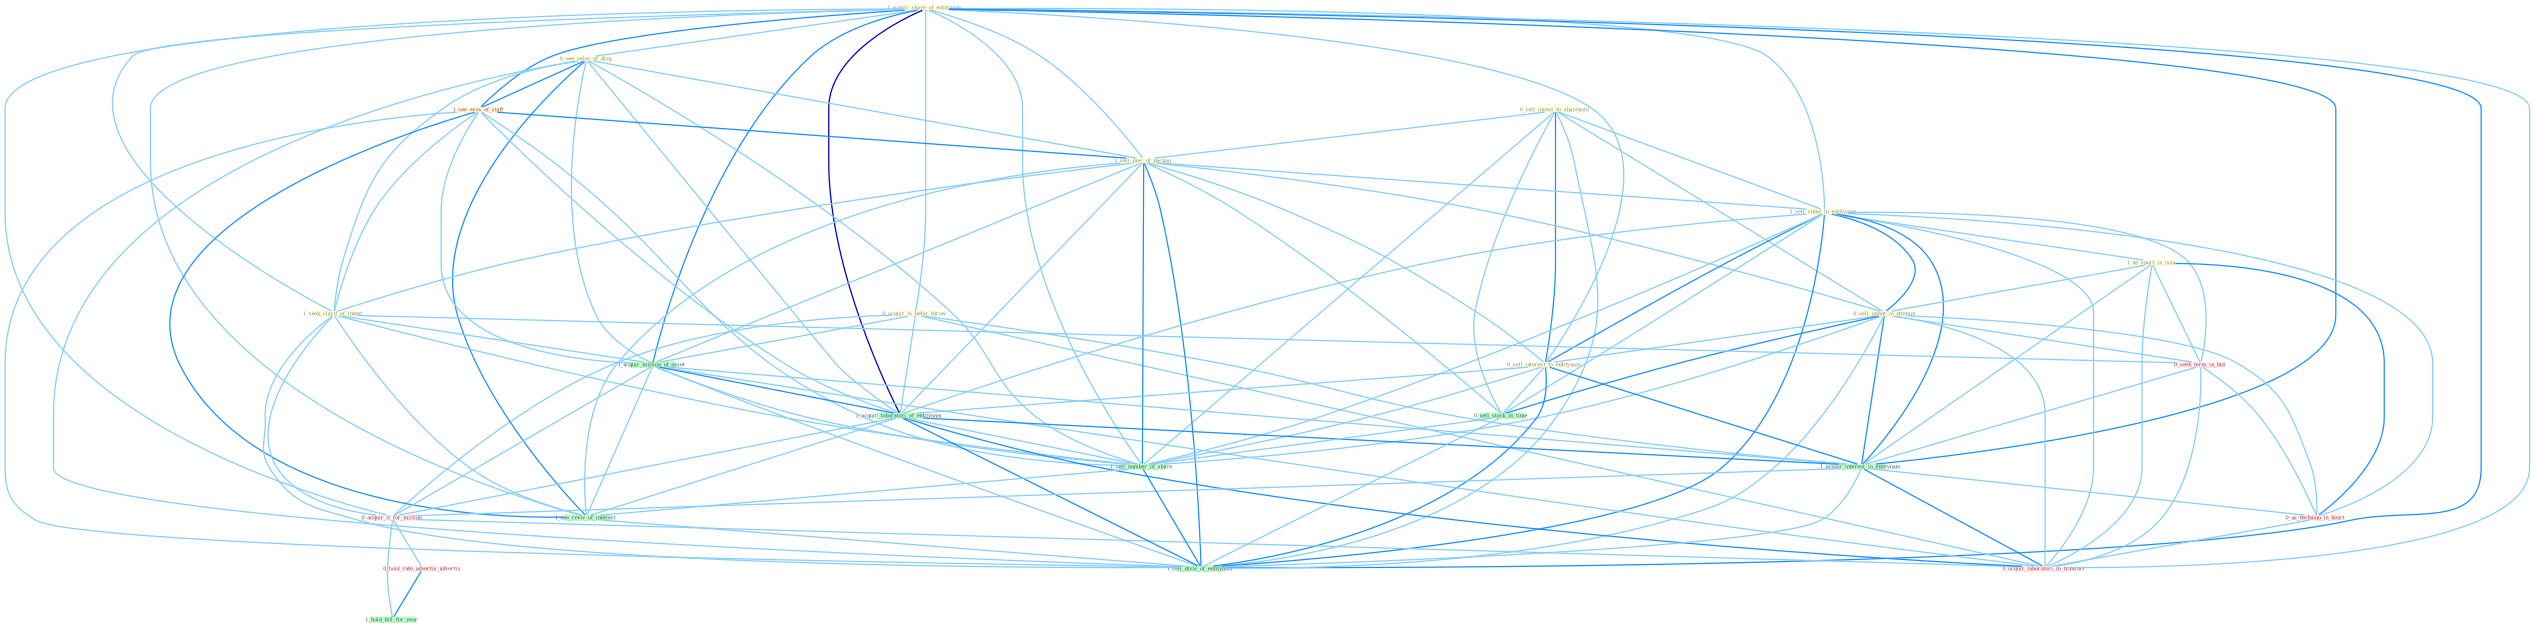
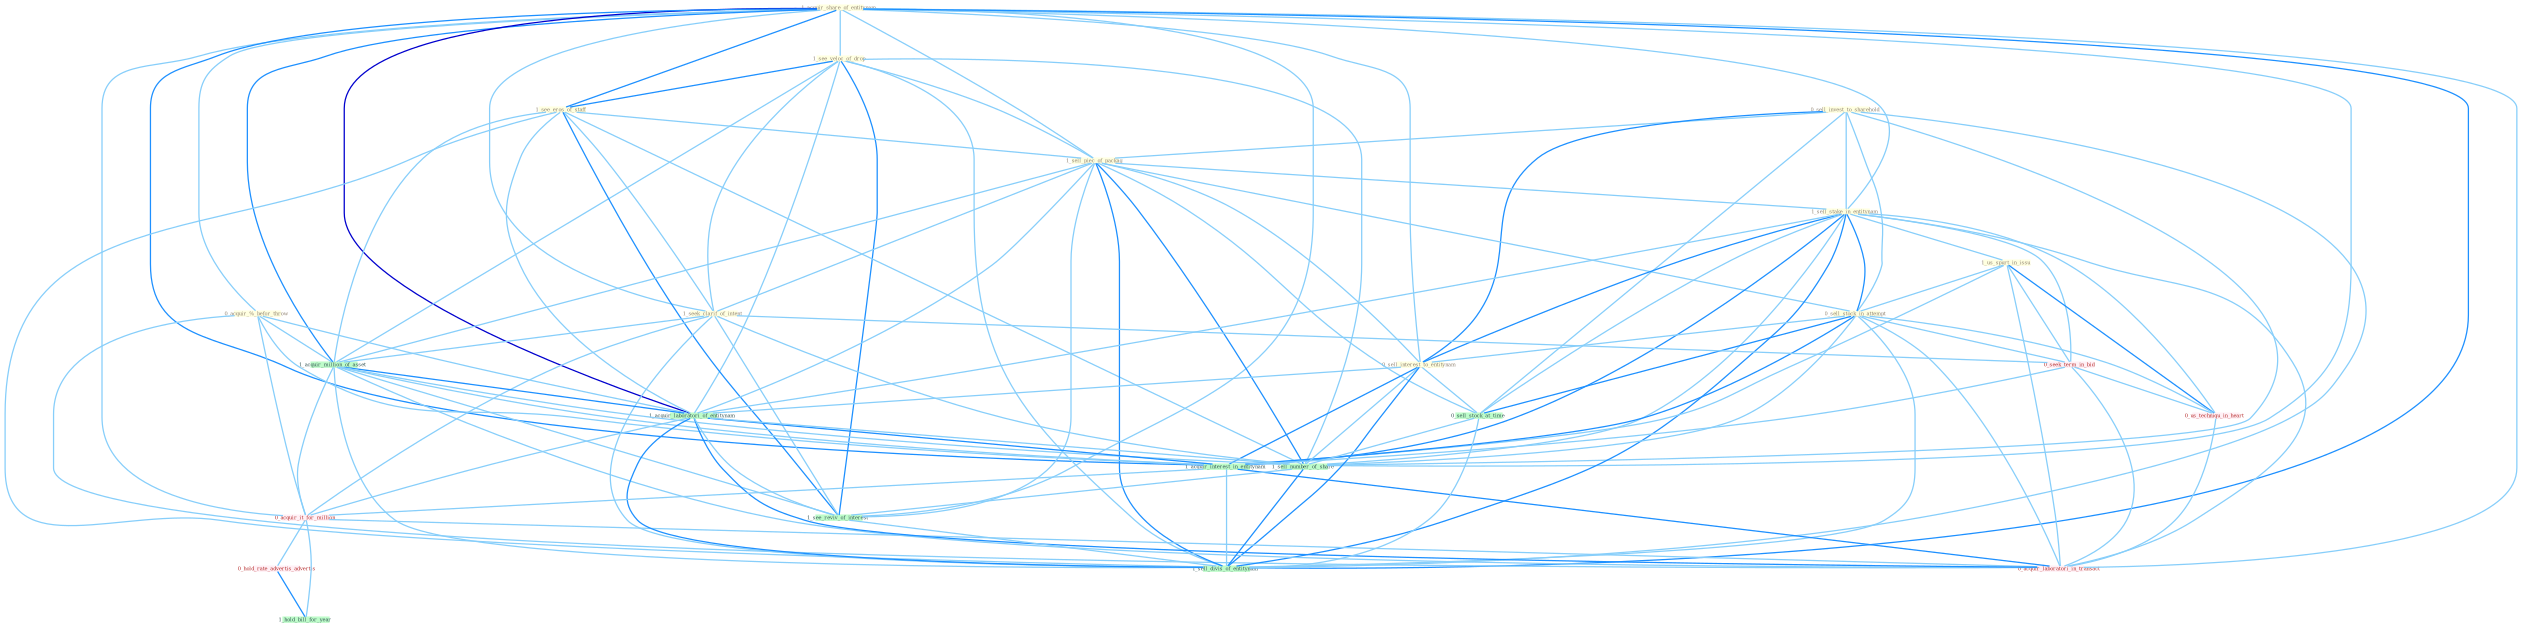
(586, 59) -> (840, 59)
(479, 110) -> (562, 110)
(812, 135) -> (829, 135)
(1884, 314) -> (1856, 314)
(2078, 491) -> none
